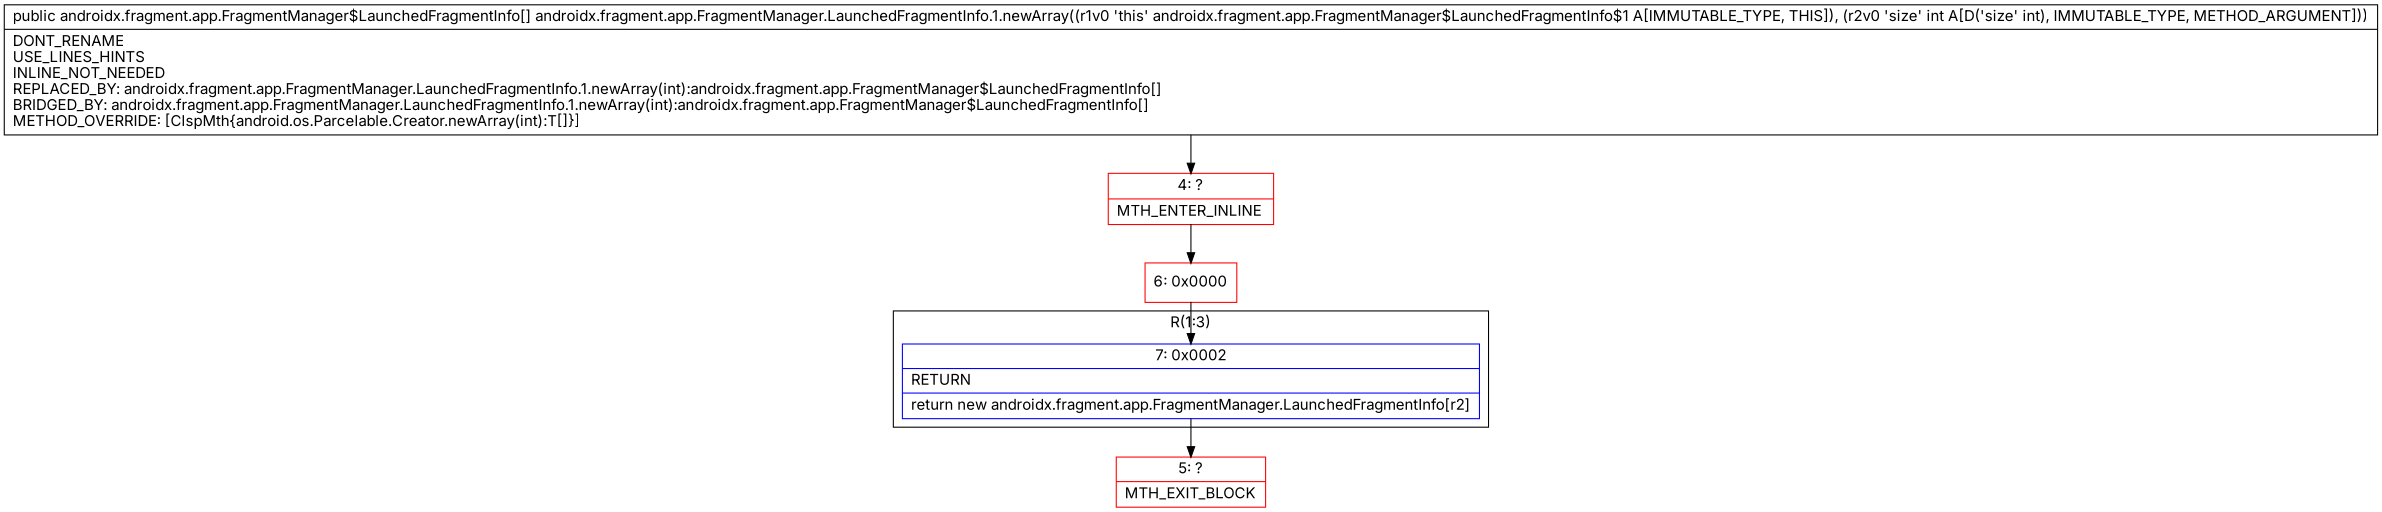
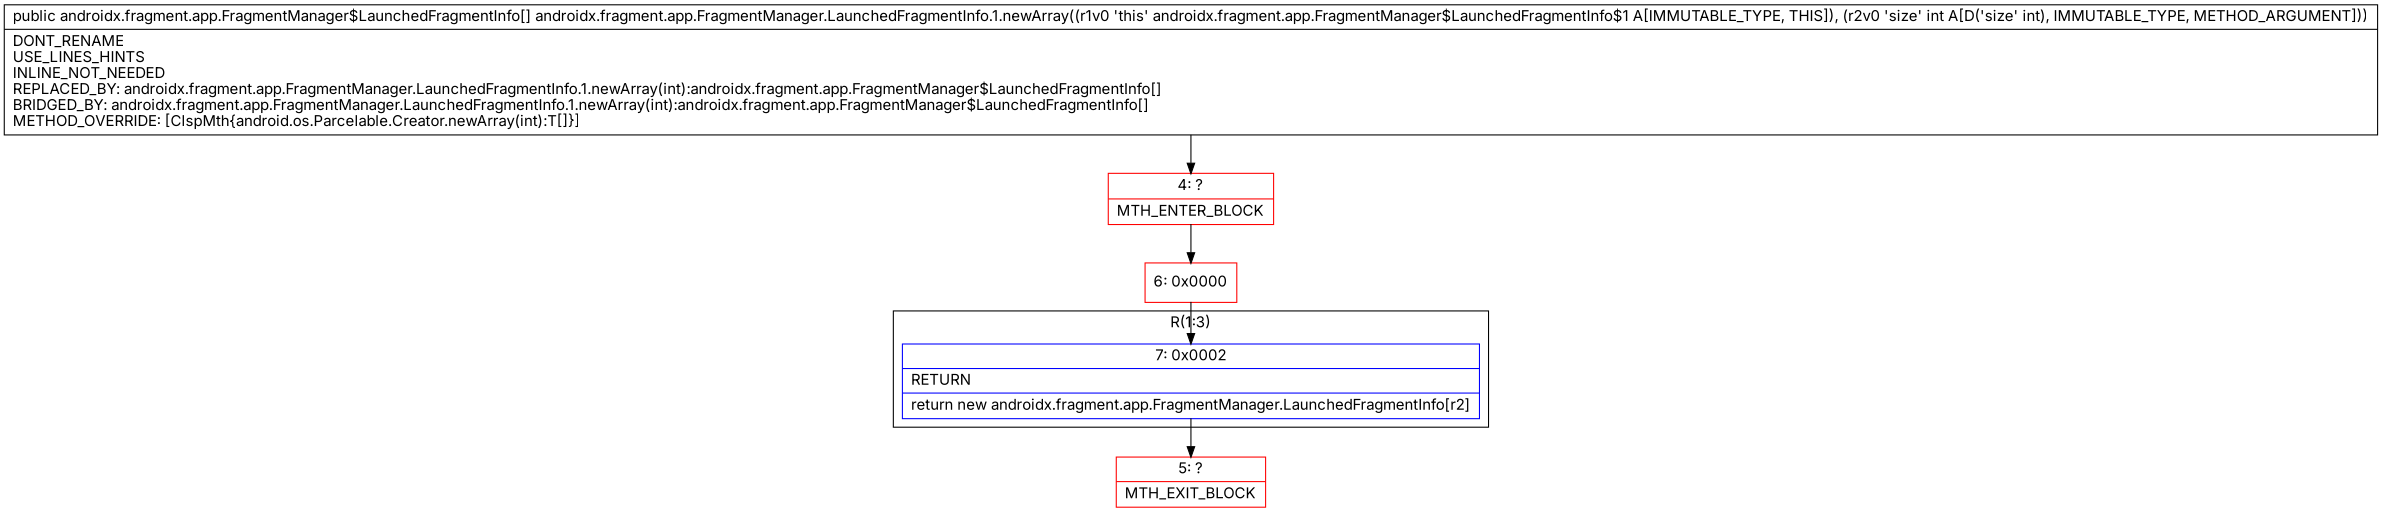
(1189, 211) -> (1191, 211)
